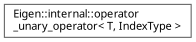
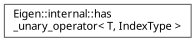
(98, 21) -> (98, 21)
